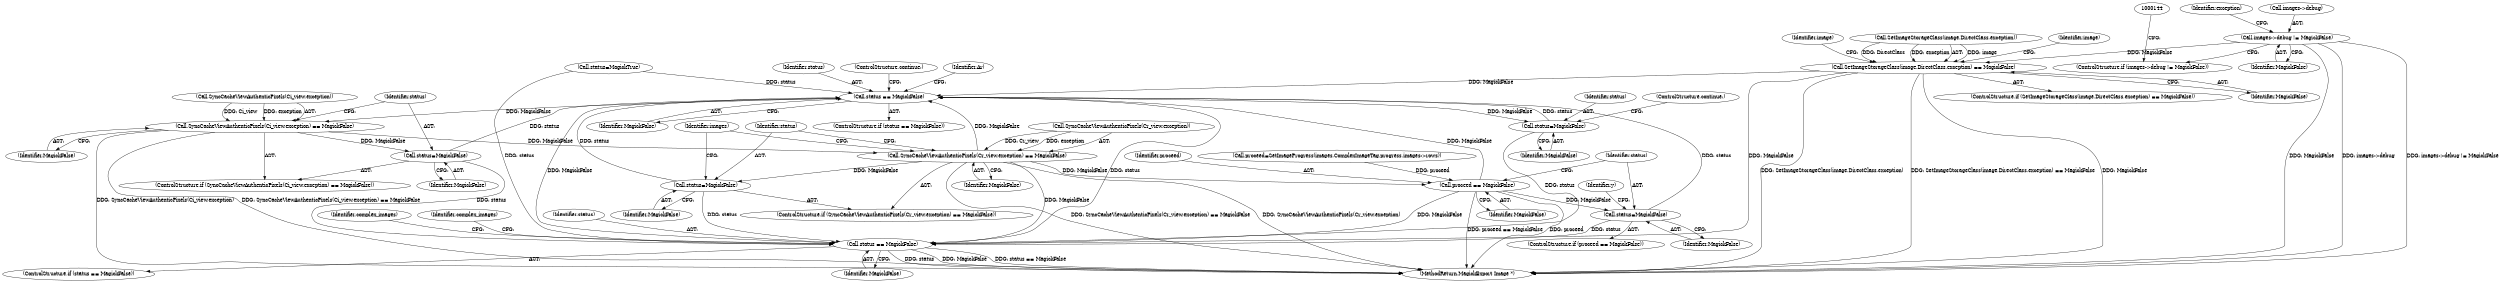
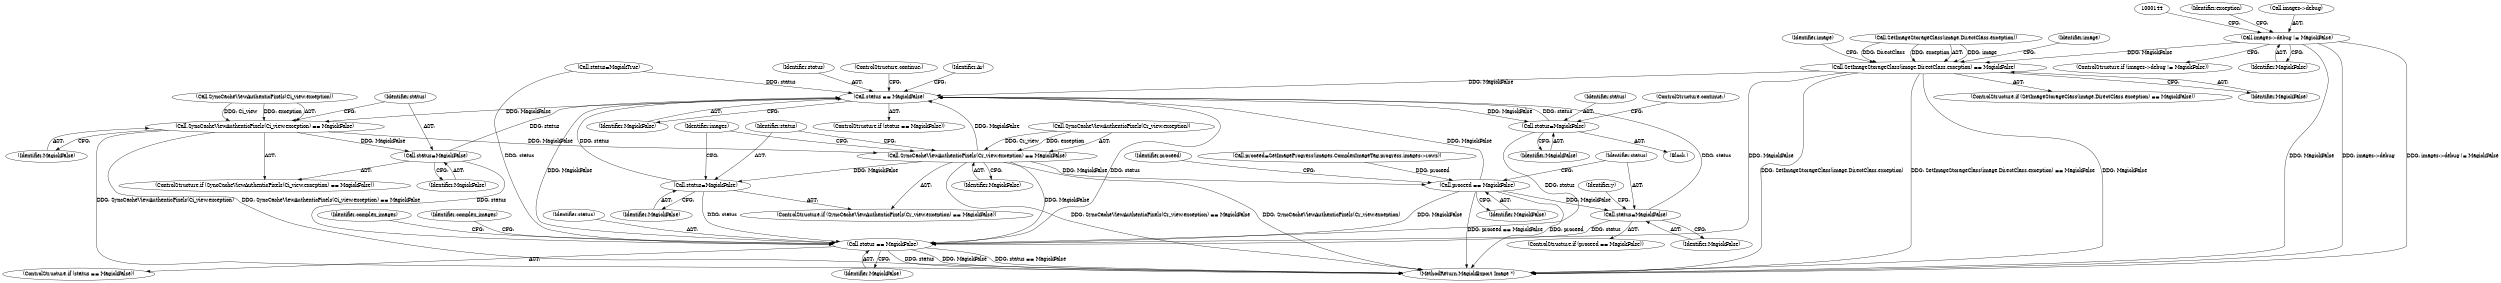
(2148, 37) -> (2212, 22)
none -> (1679, 156)
(1310, 171) -> (1310, 171)
